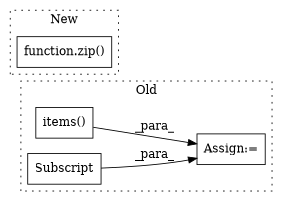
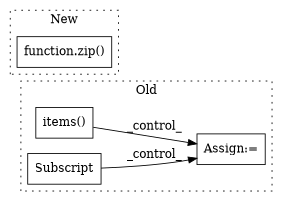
(154, 127) -> (154, 127)
(154, 155) -> (154, 155)
